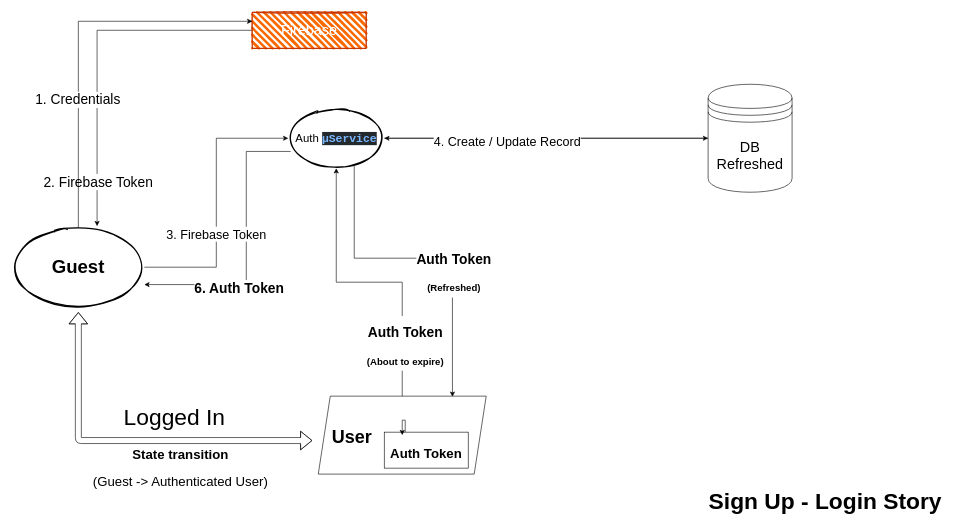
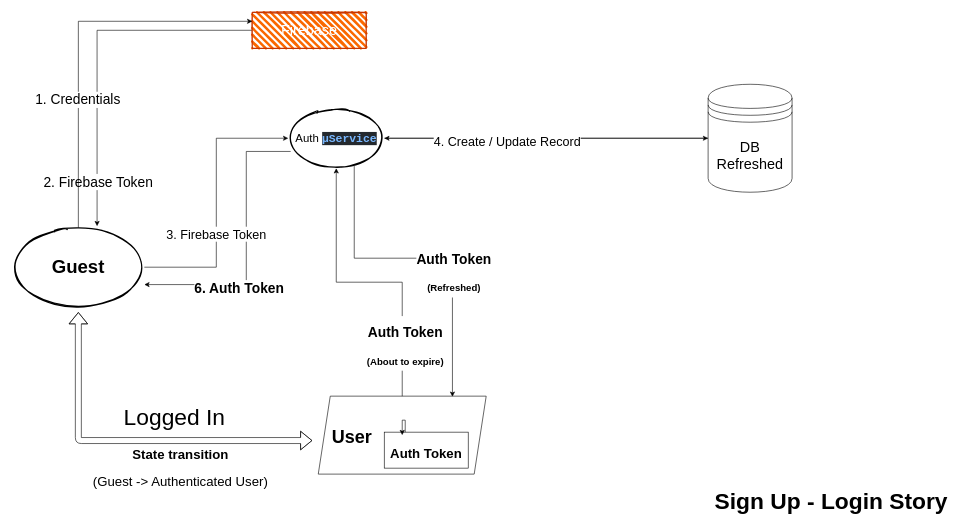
(825, 501) -> (831, 501)
